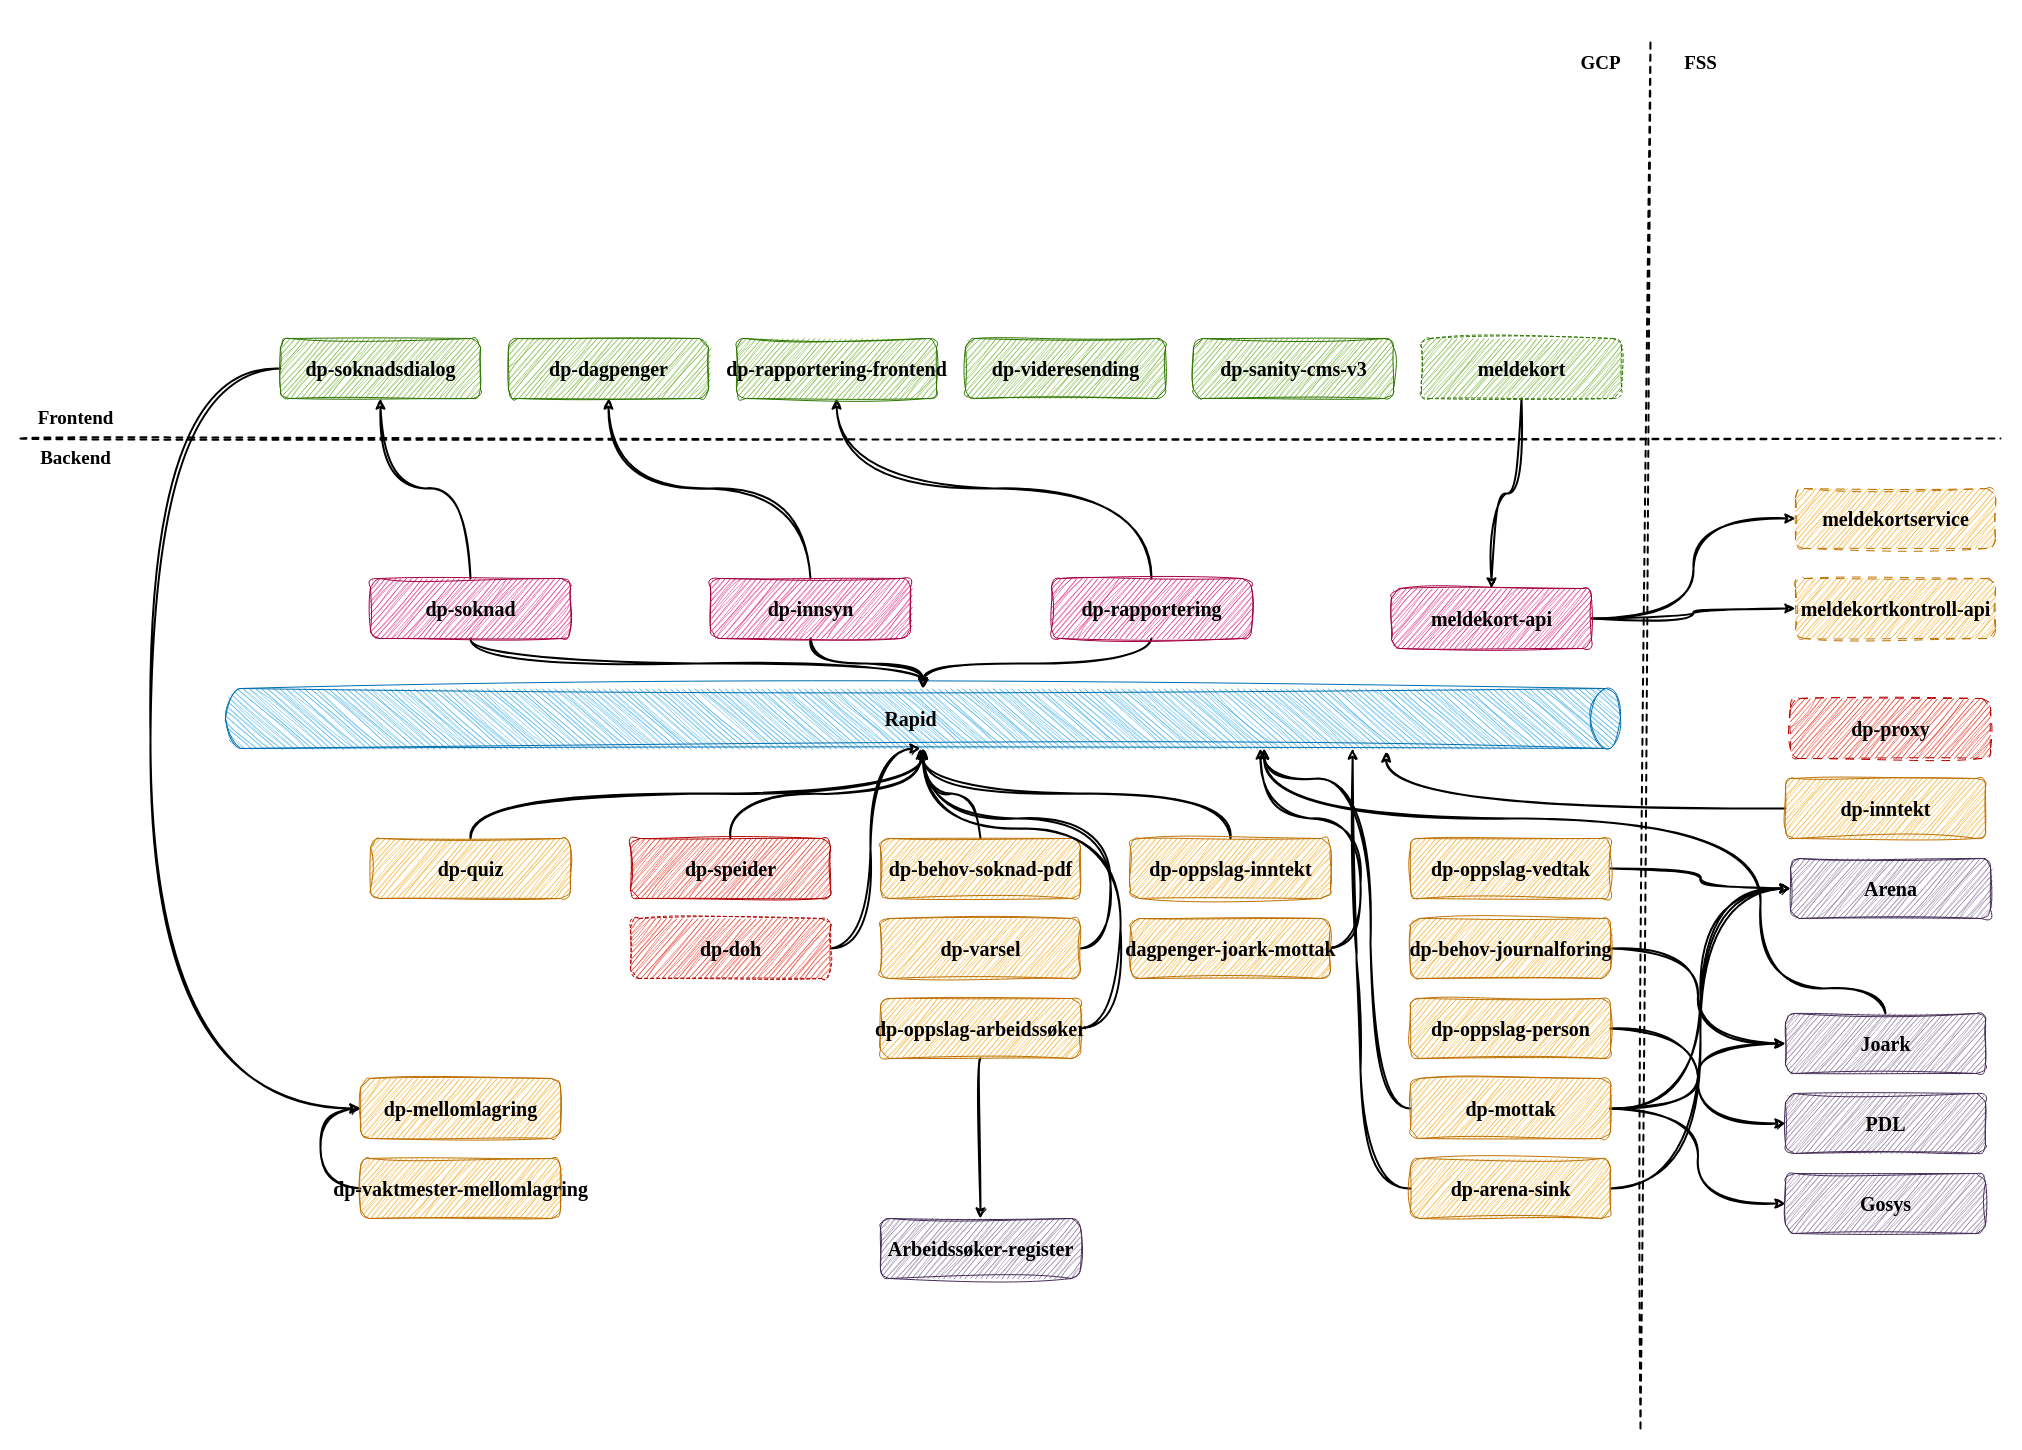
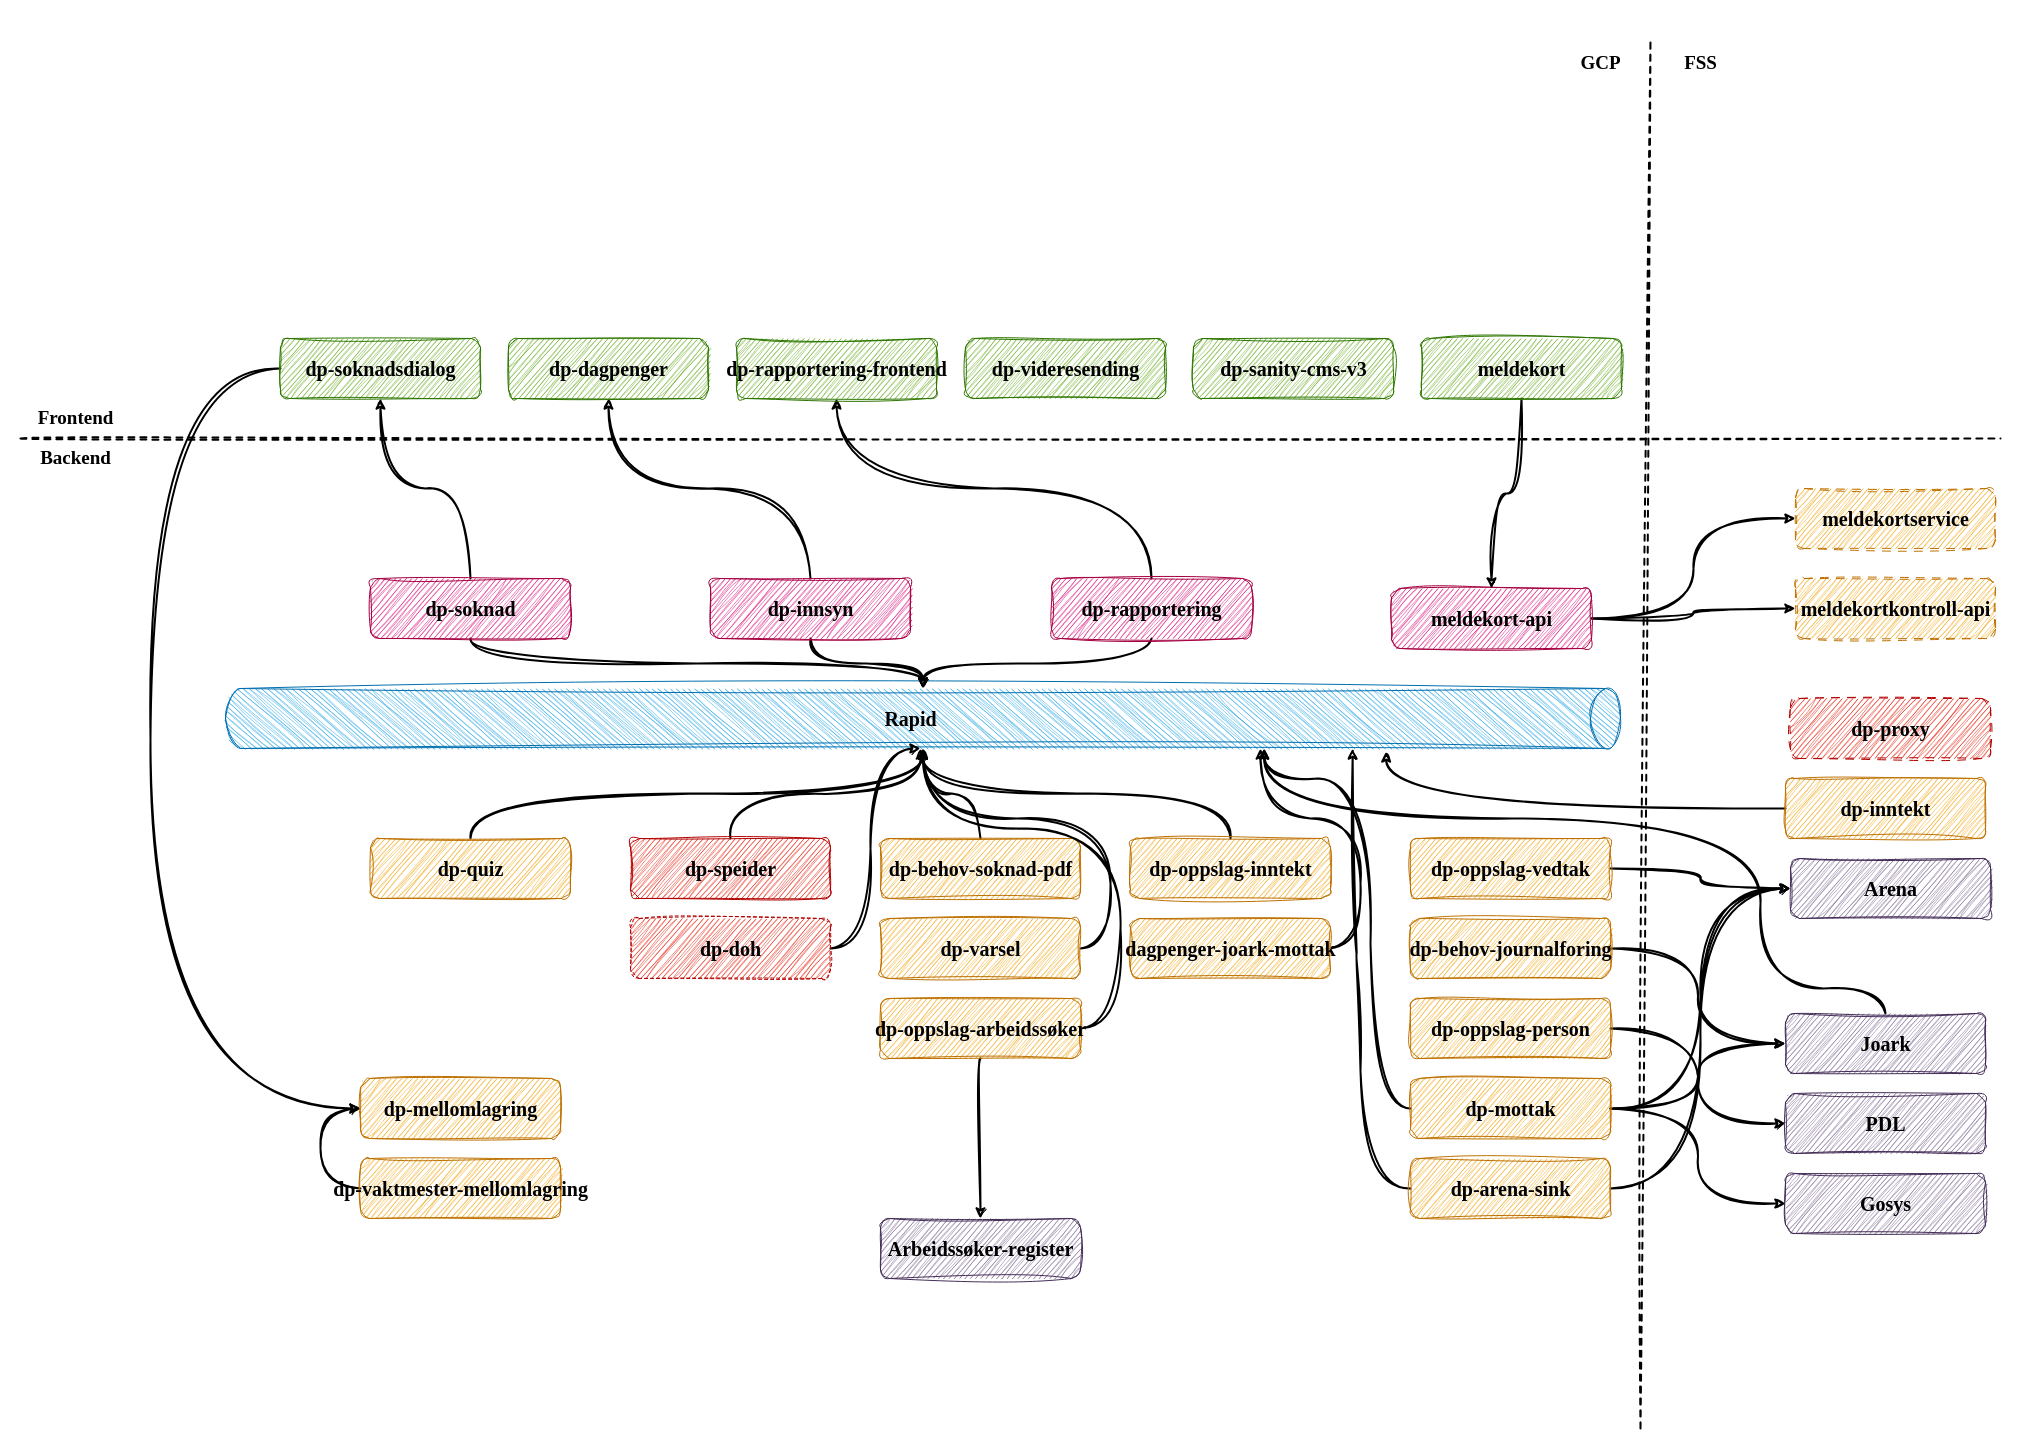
(1522, 369) -> (1522, 369)
